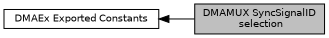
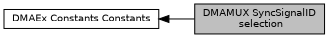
(81, 19) -> (81, 19)
